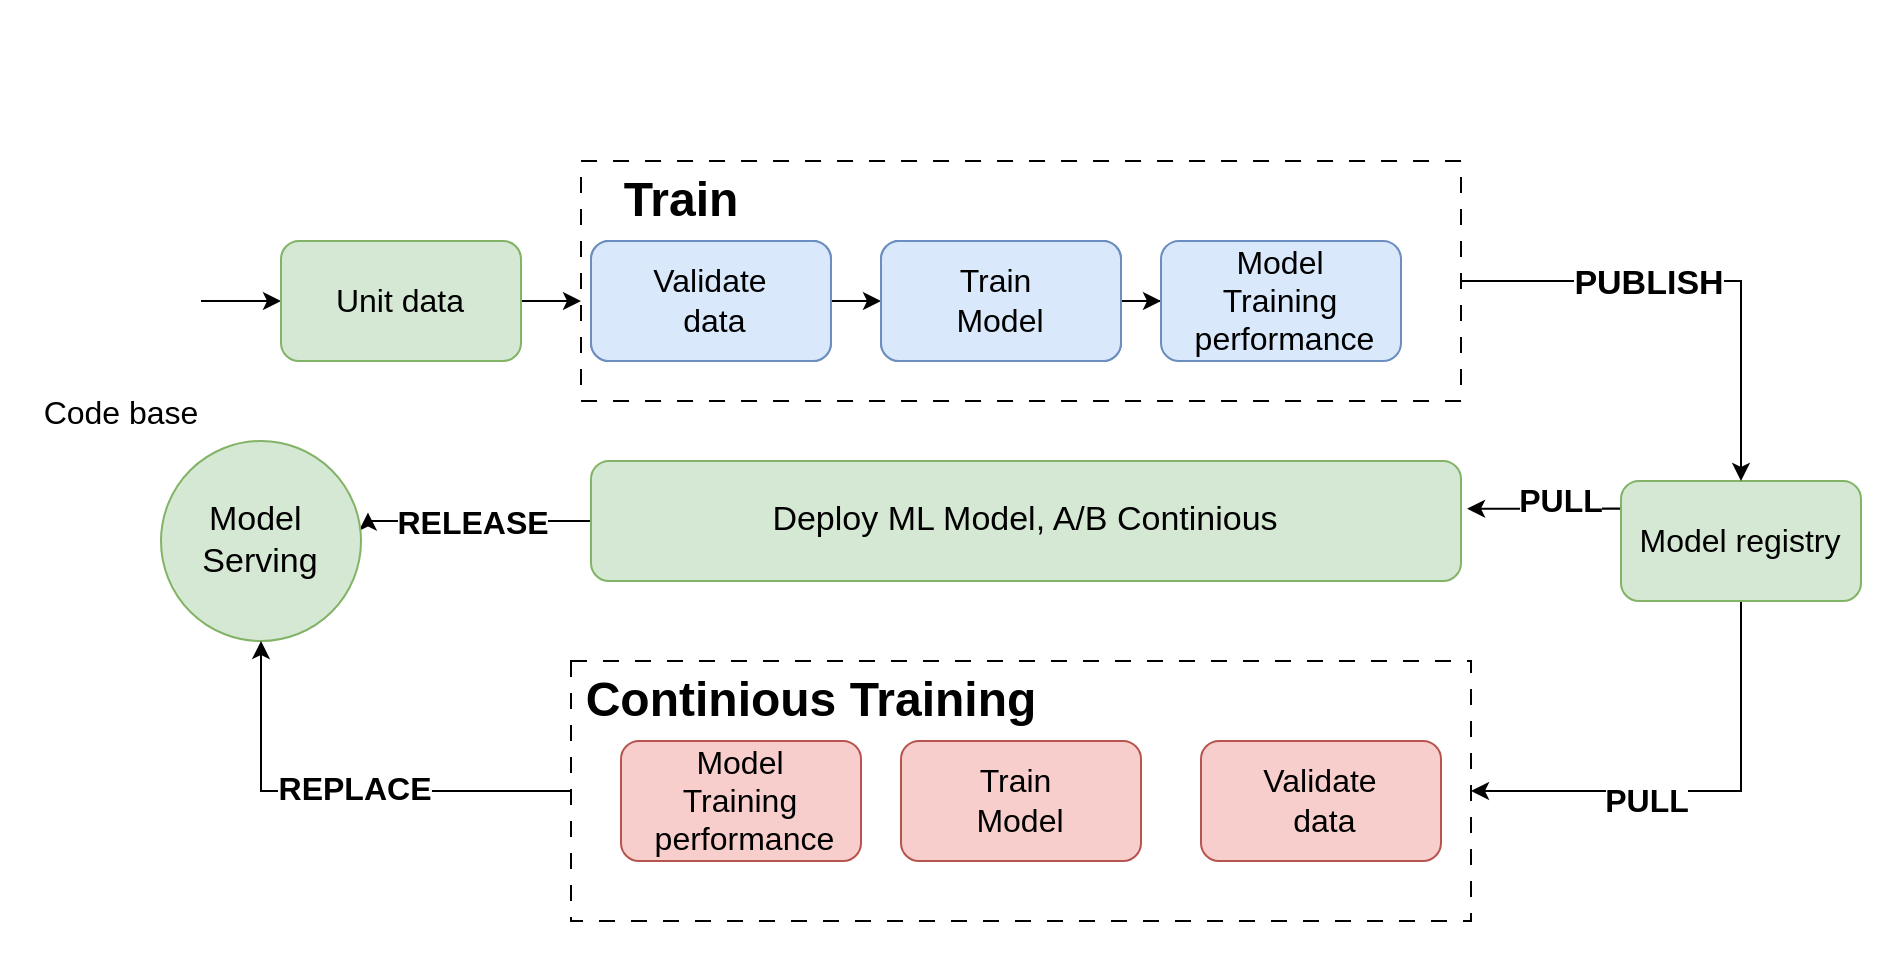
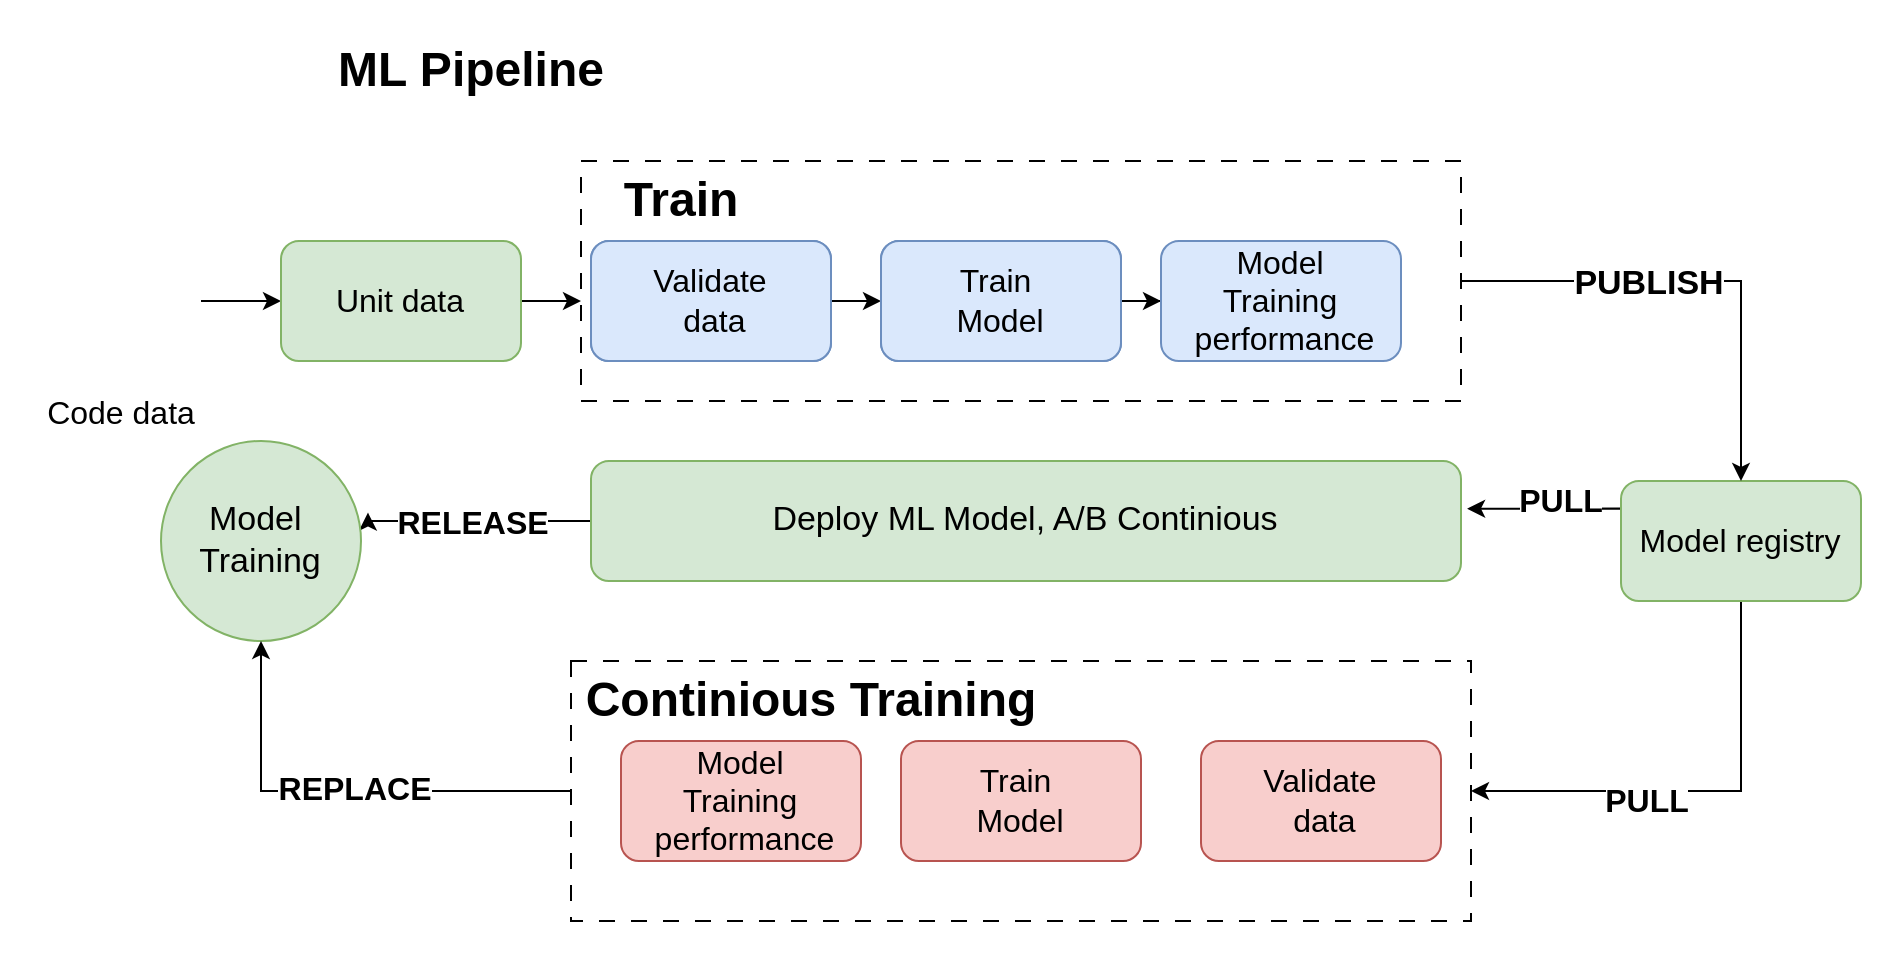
none -> (471, 71)
(122, 414) -> (122, 414)
(261, 541) -> (261, 541)
